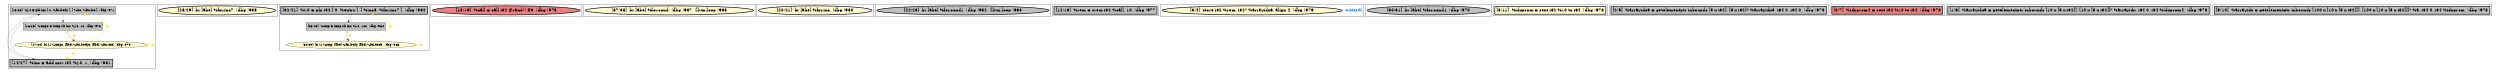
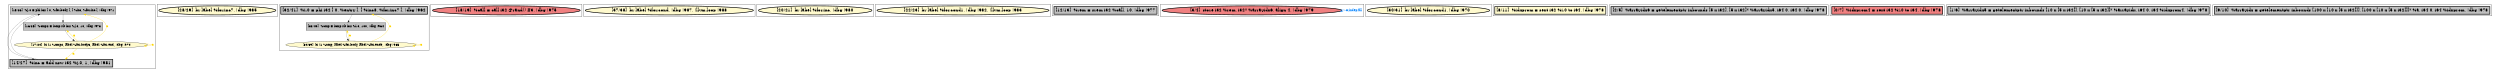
(963, 10) -> (963, 10)
(1252, 10) -> (1252, 10)
(1428, 10) -> (1428, 10)
